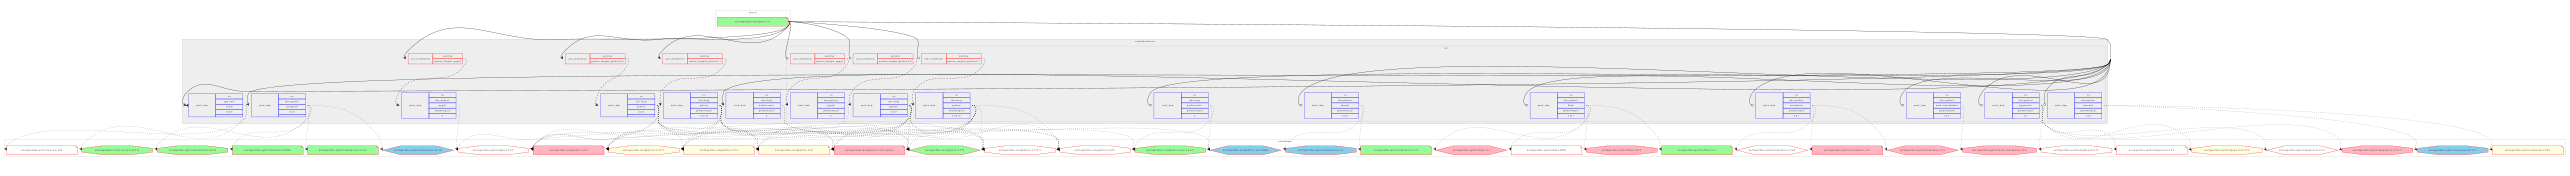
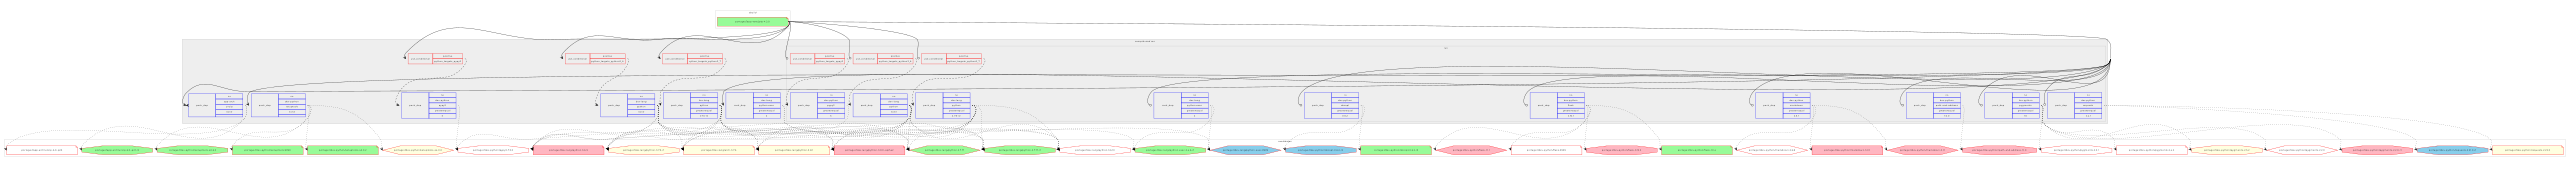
(418, 150) -> (418, 150)
(719, 150) -> (719, 150)
(1020, 150) -> (1020, 150)
